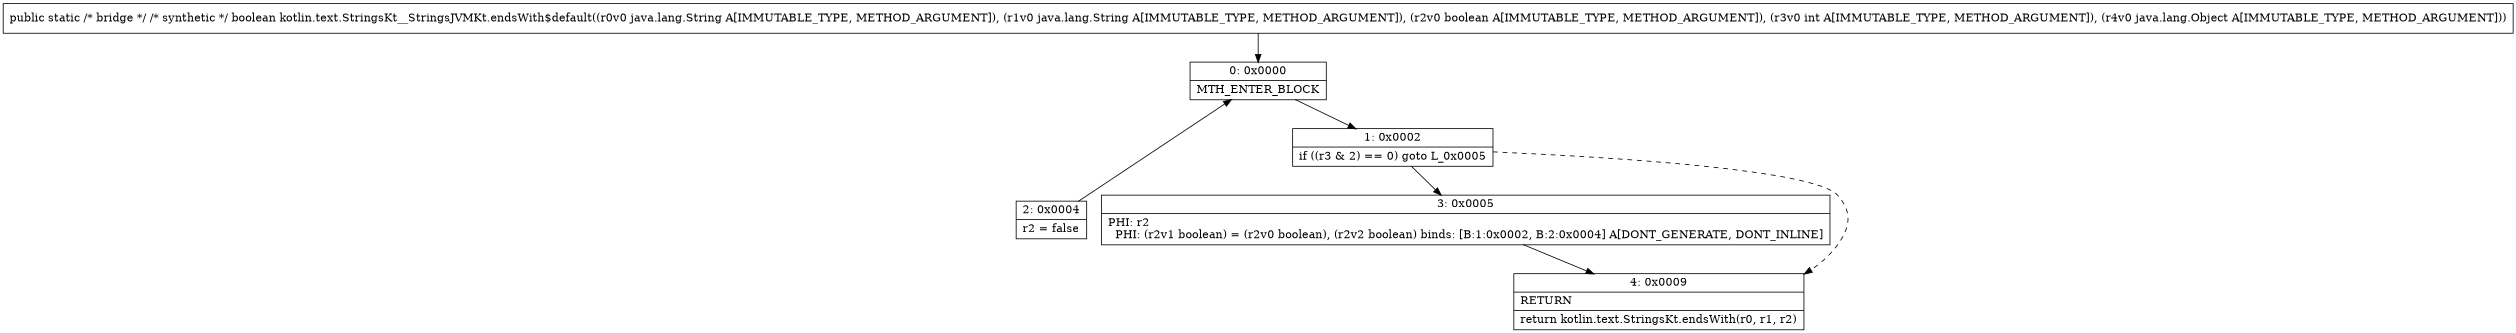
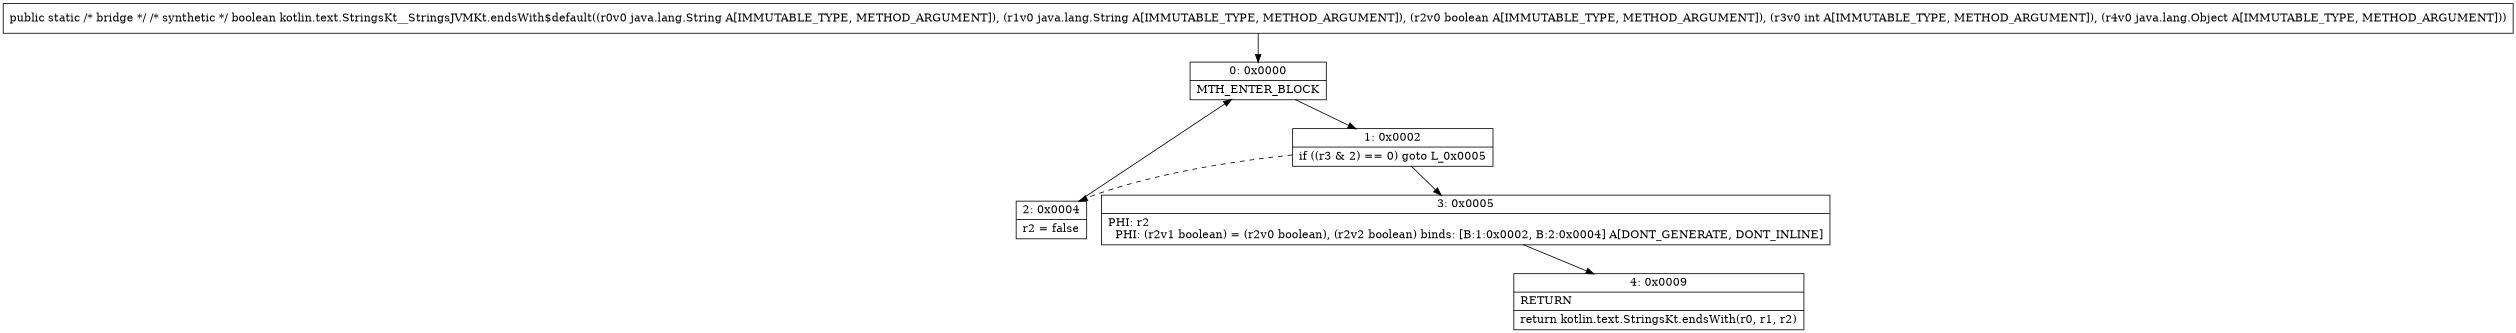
(1713, 167) -> (1188, 170)
